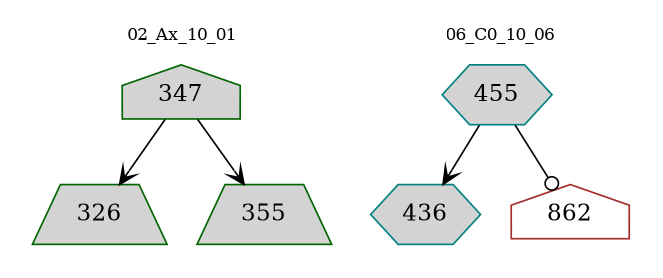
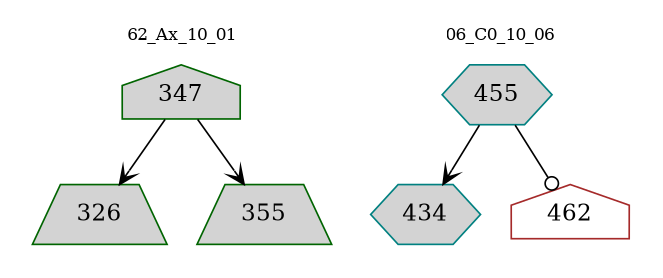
(182, 36) -> (182, 36)
(426, 214) -> (426, 214)
(570, 214) -> (570, 214)
